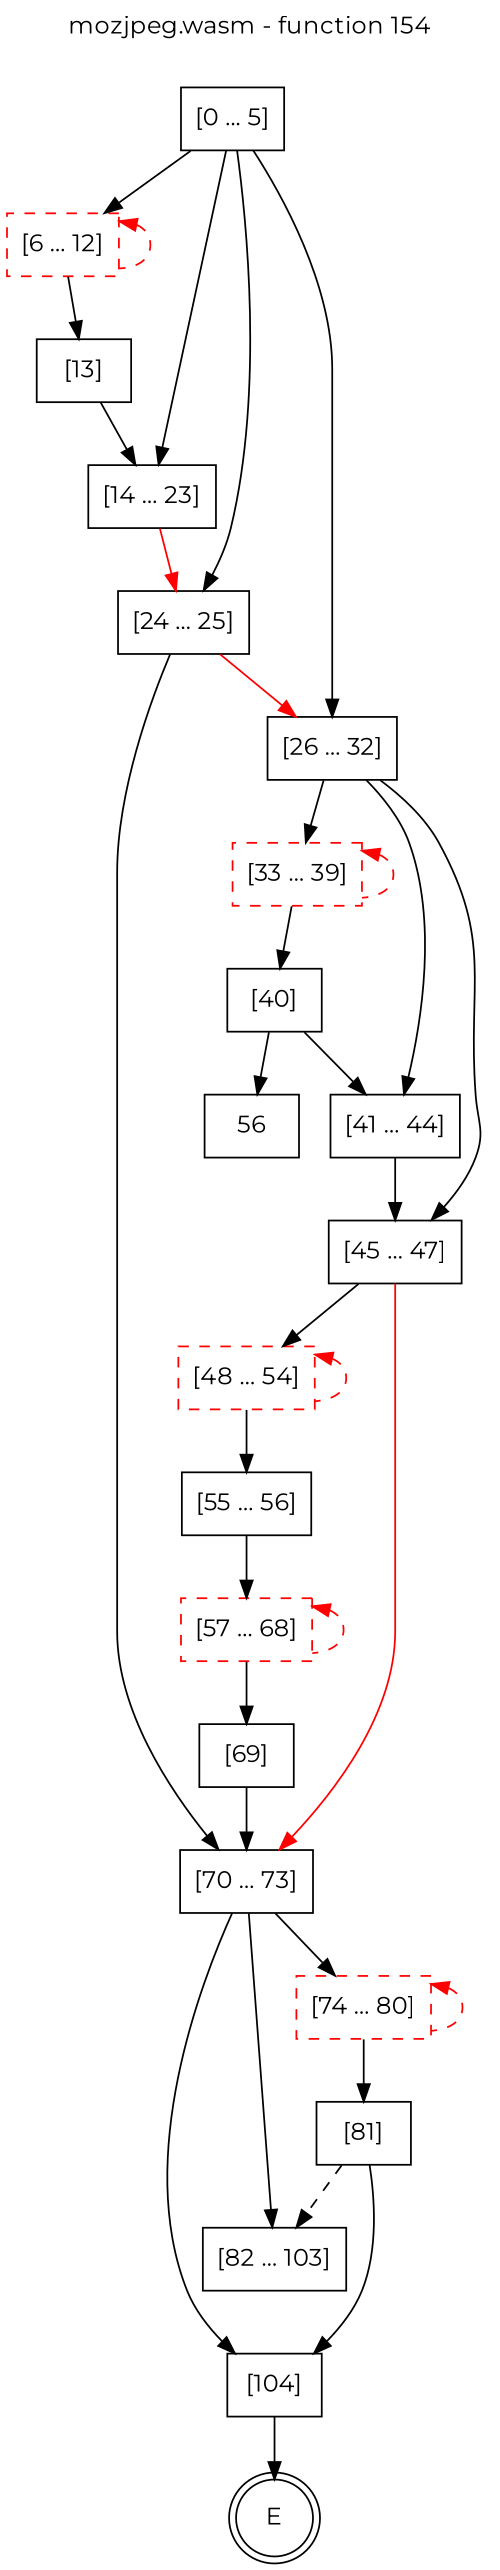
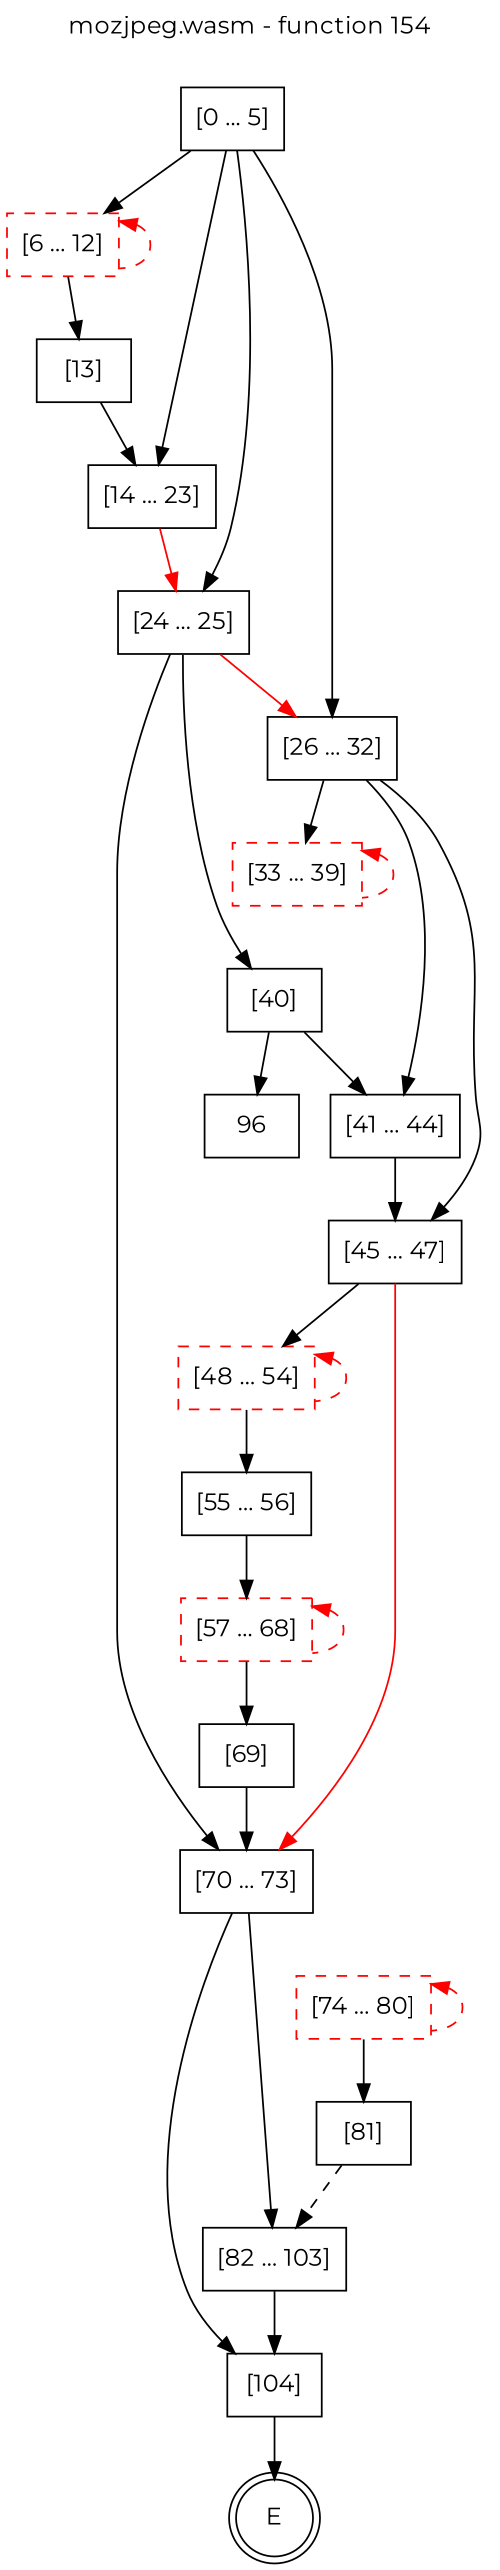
(287, 929) -> (194, 808)
(252, 1126) -> (252, 1126)
(299, 1938) -> none
(371, 2259) -> (275, 2314)
